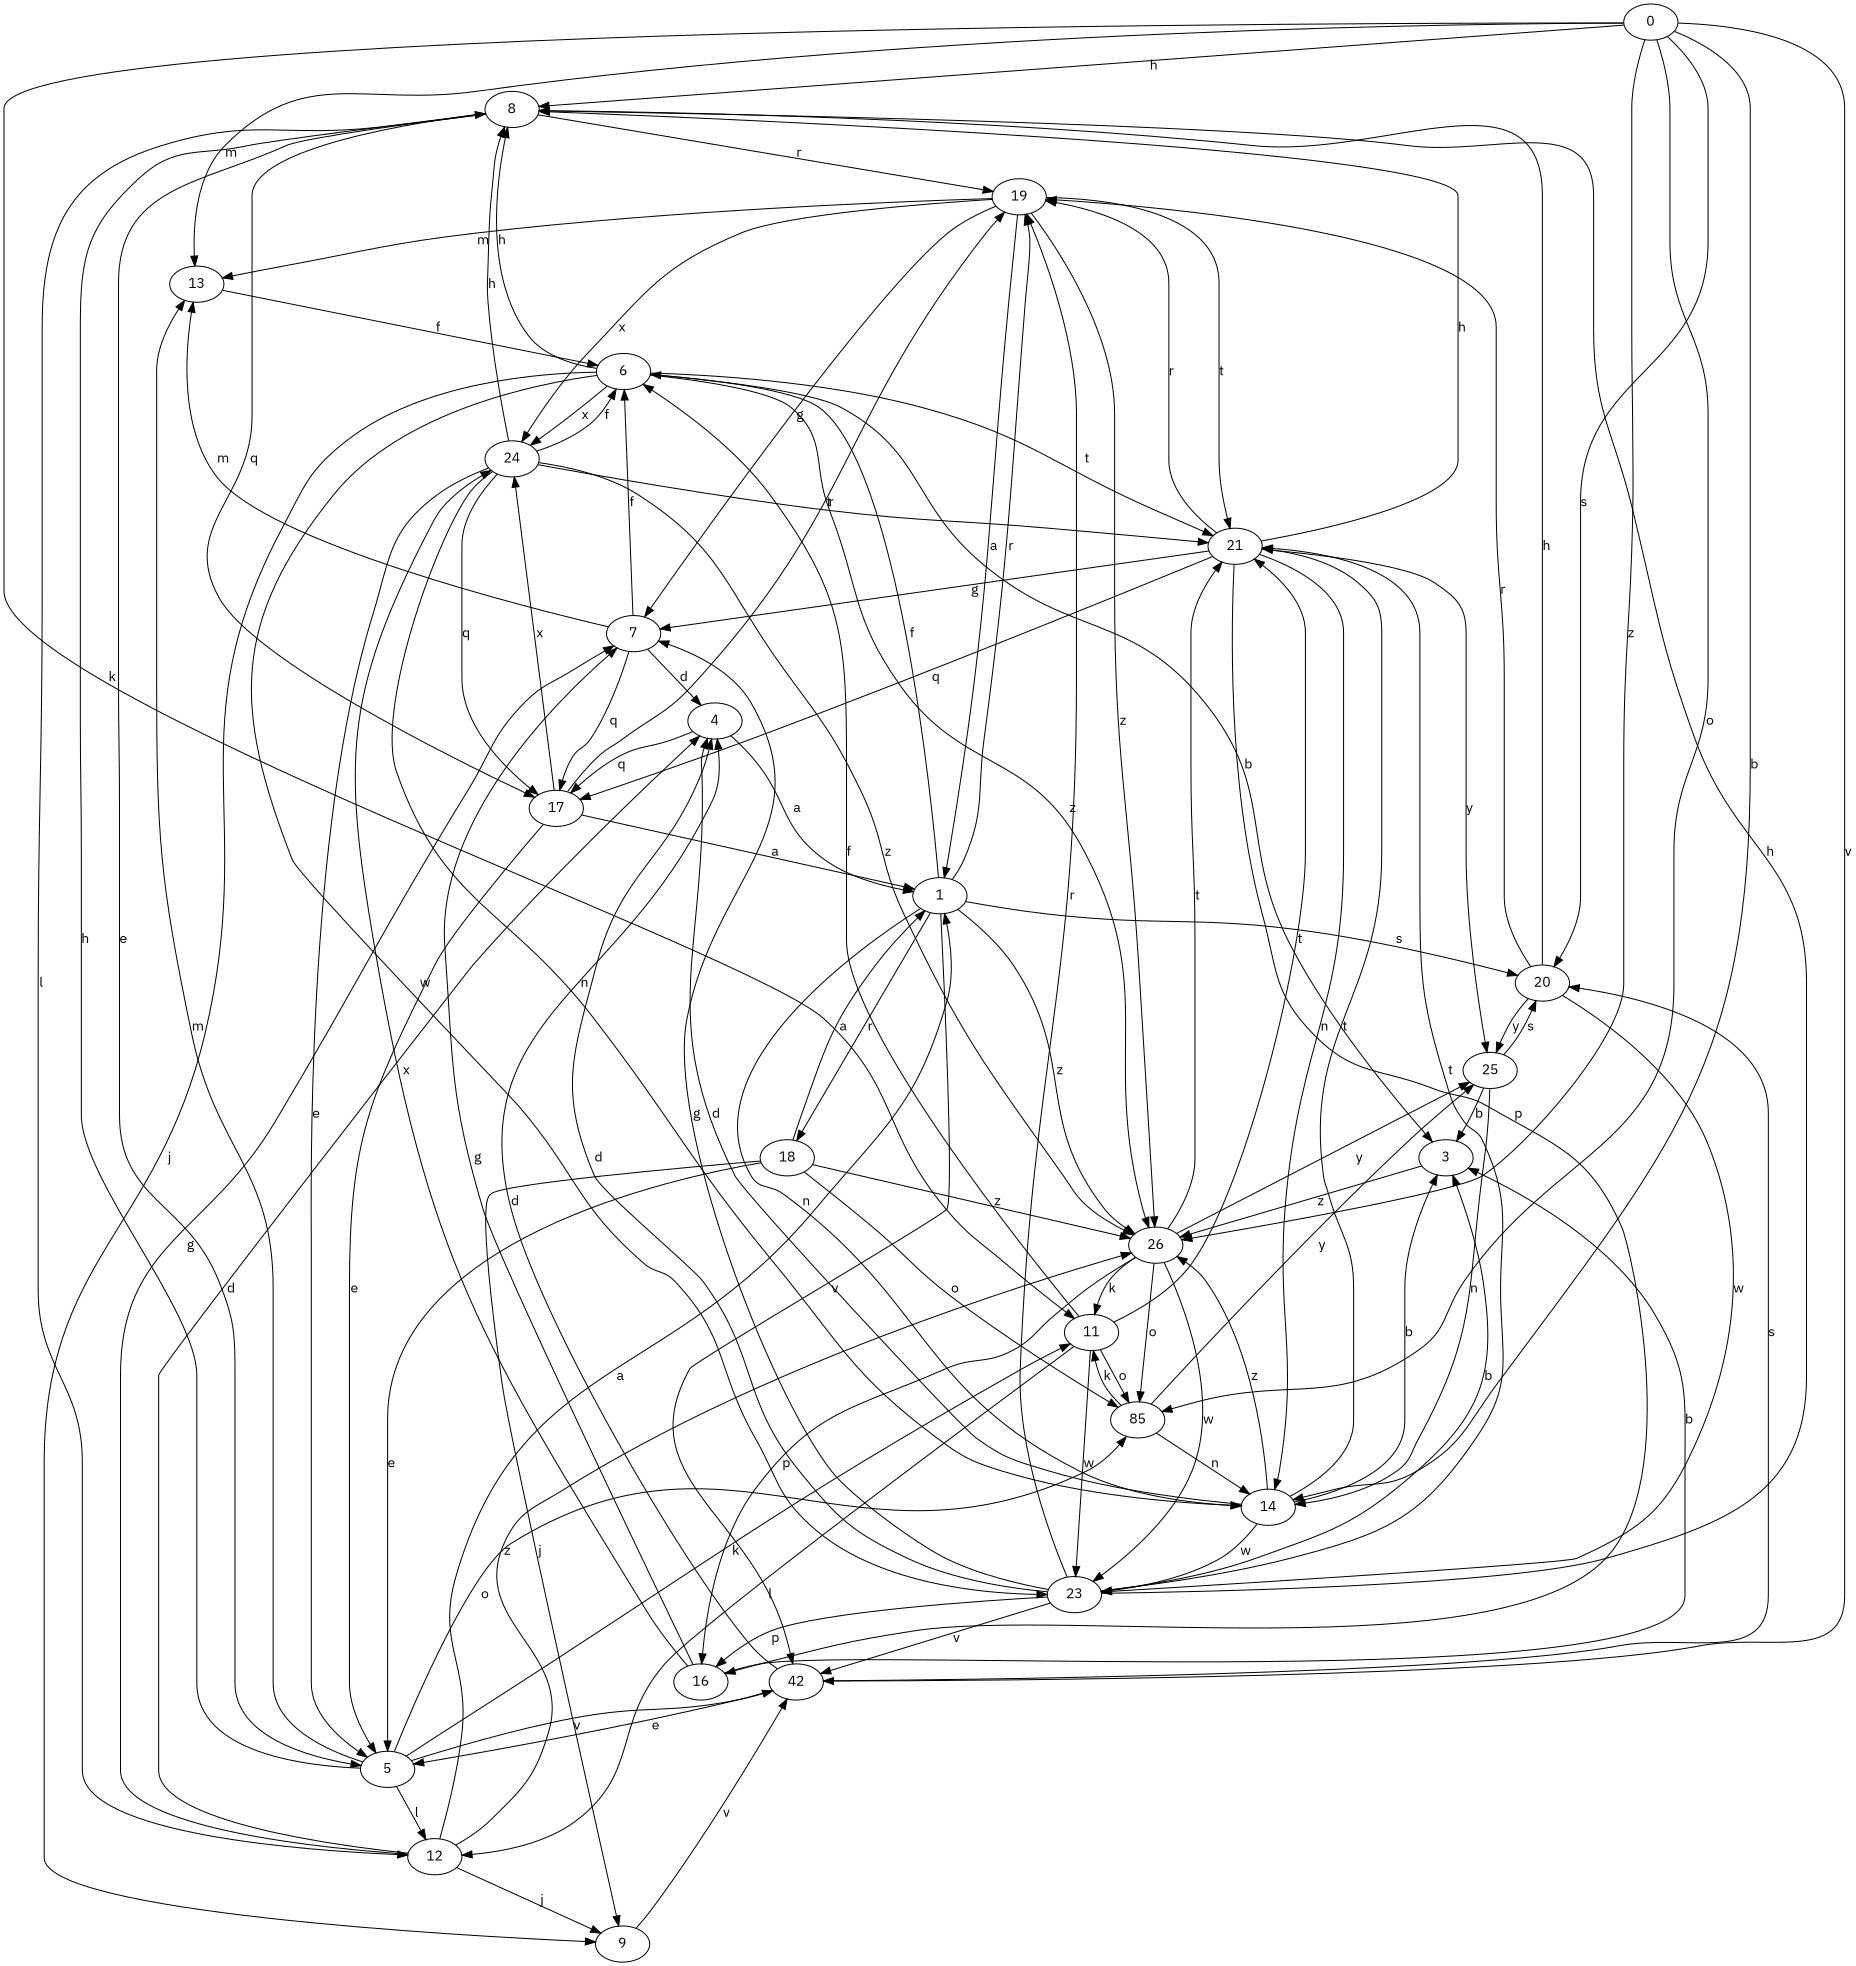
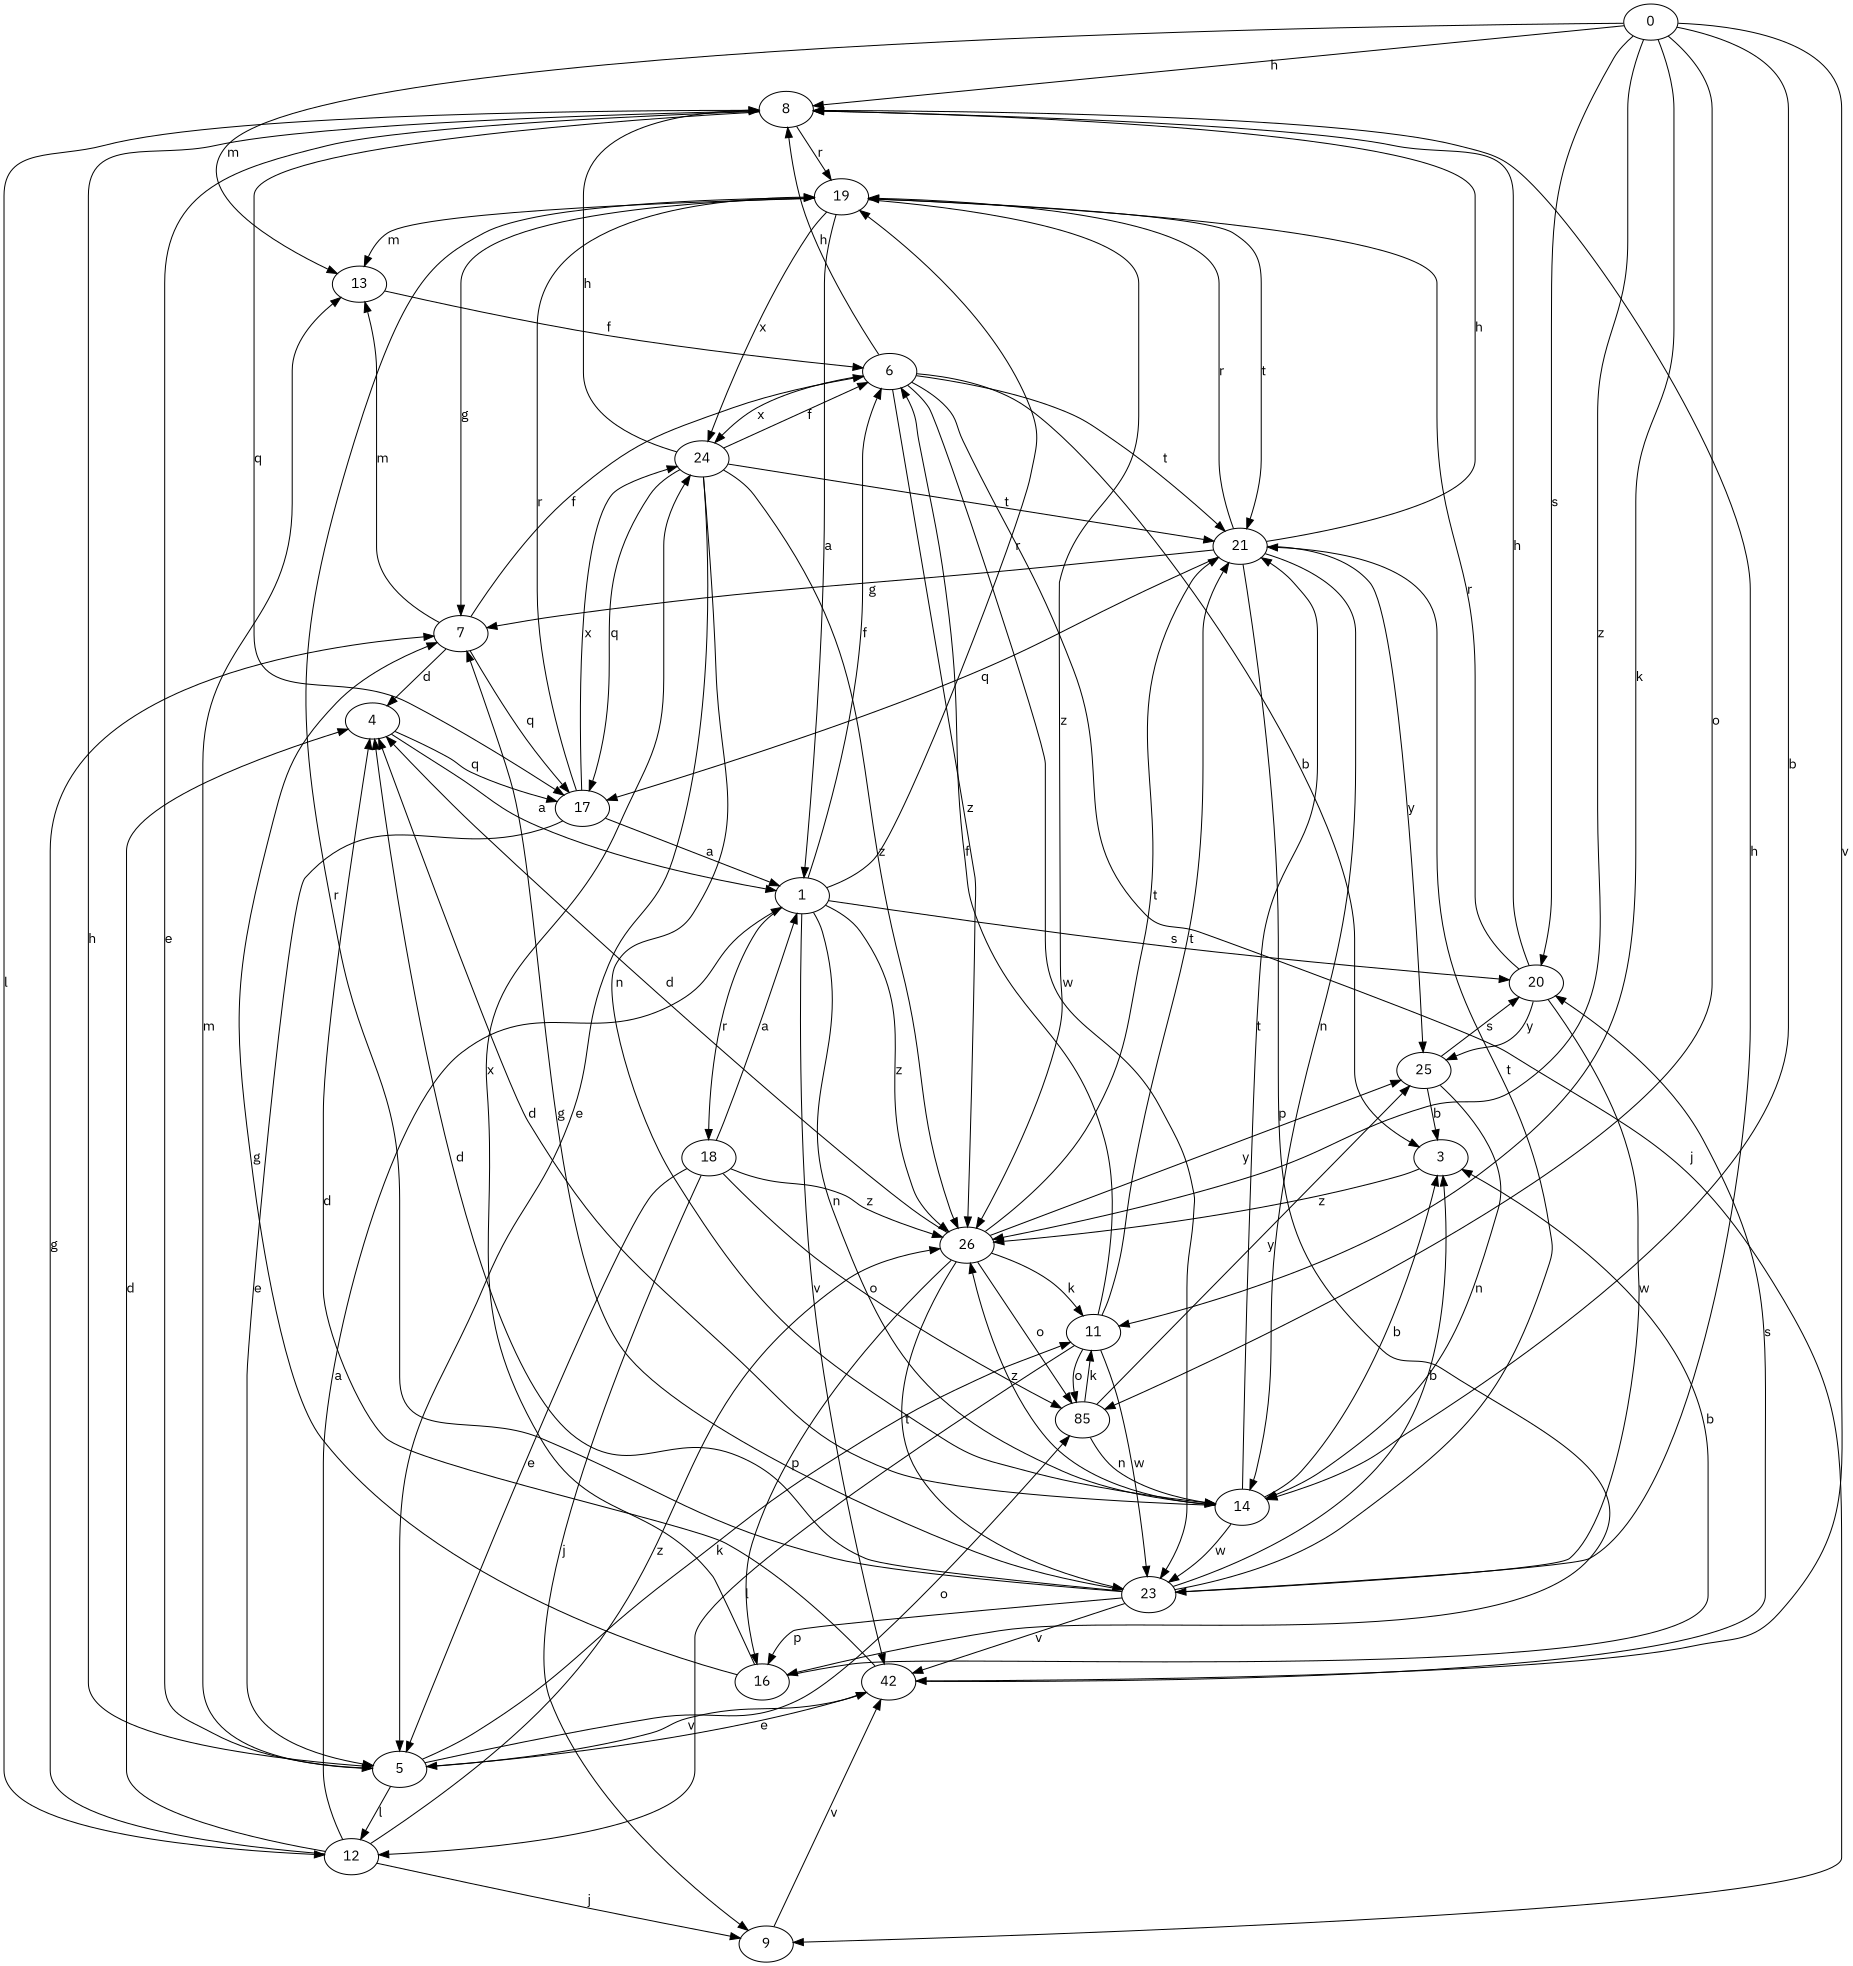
none -> (662, 998)
(1209, 1420) -> (908, 1420)
